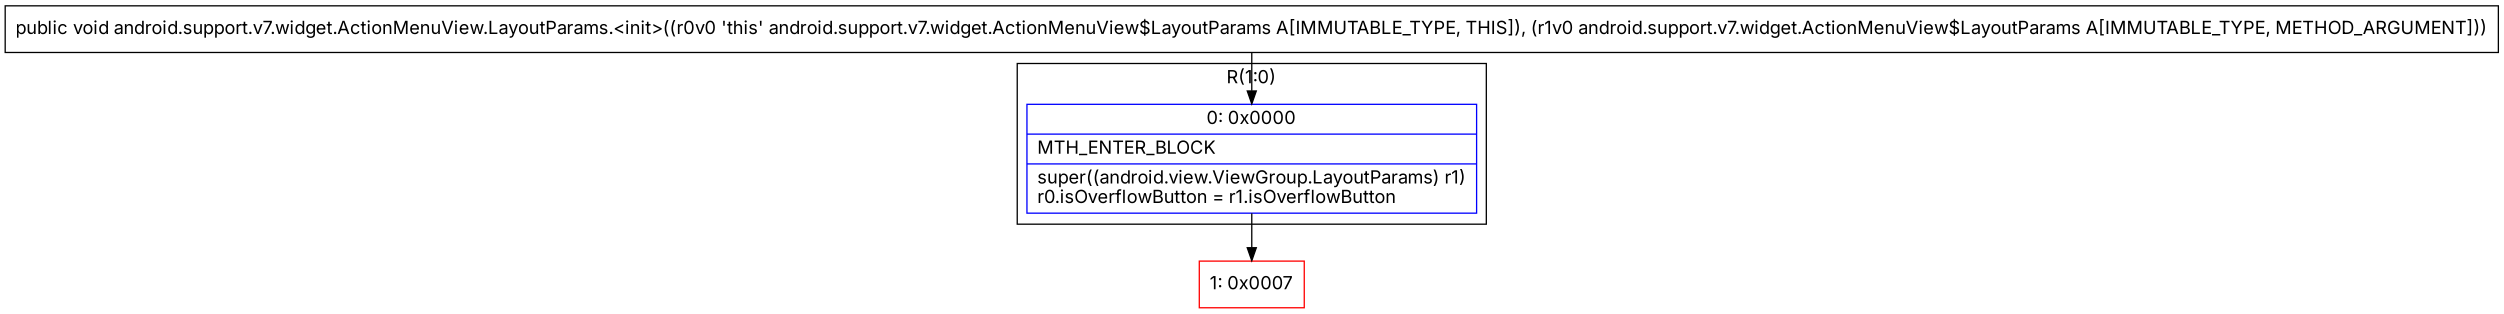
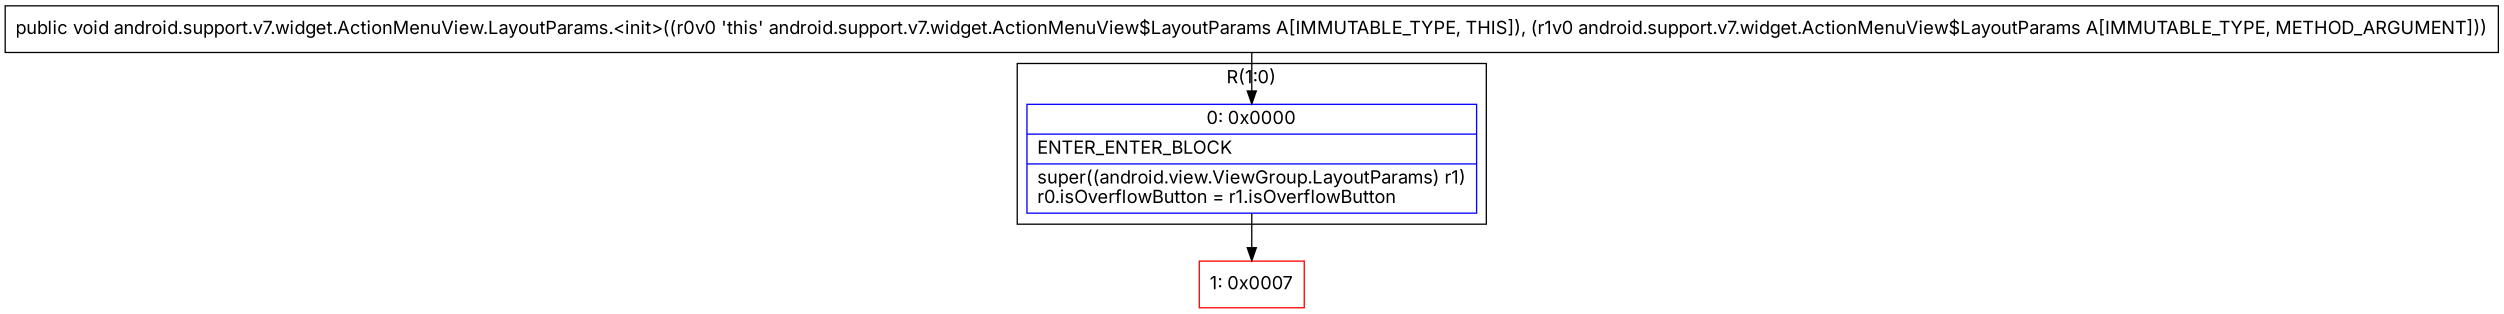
(1127, 148) -> (1135, 148)
